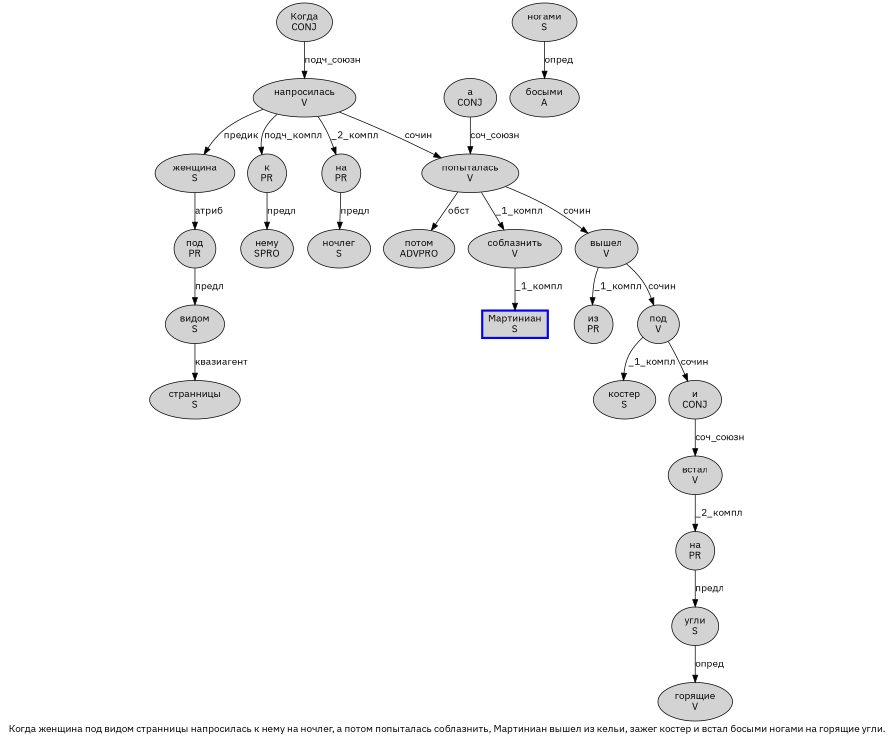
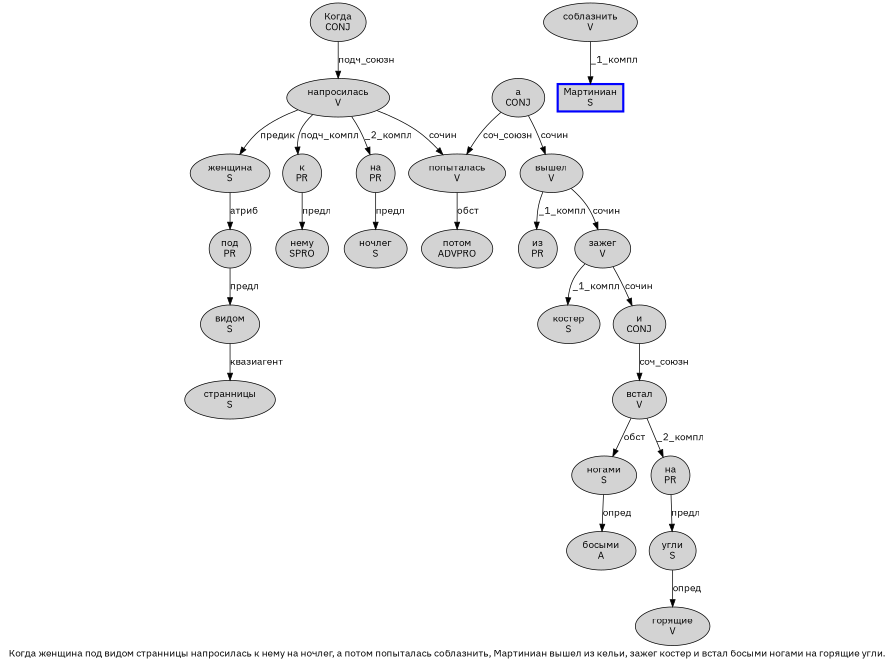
(545, 205) -> (536, 131)
(491, 208) -> none
(658, 324) -> (603, 249)
none -> (623, 434)
